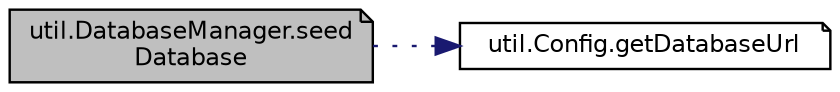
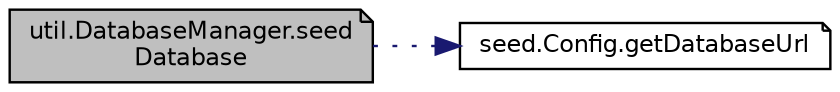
(645, 46) -> (645, 46)
